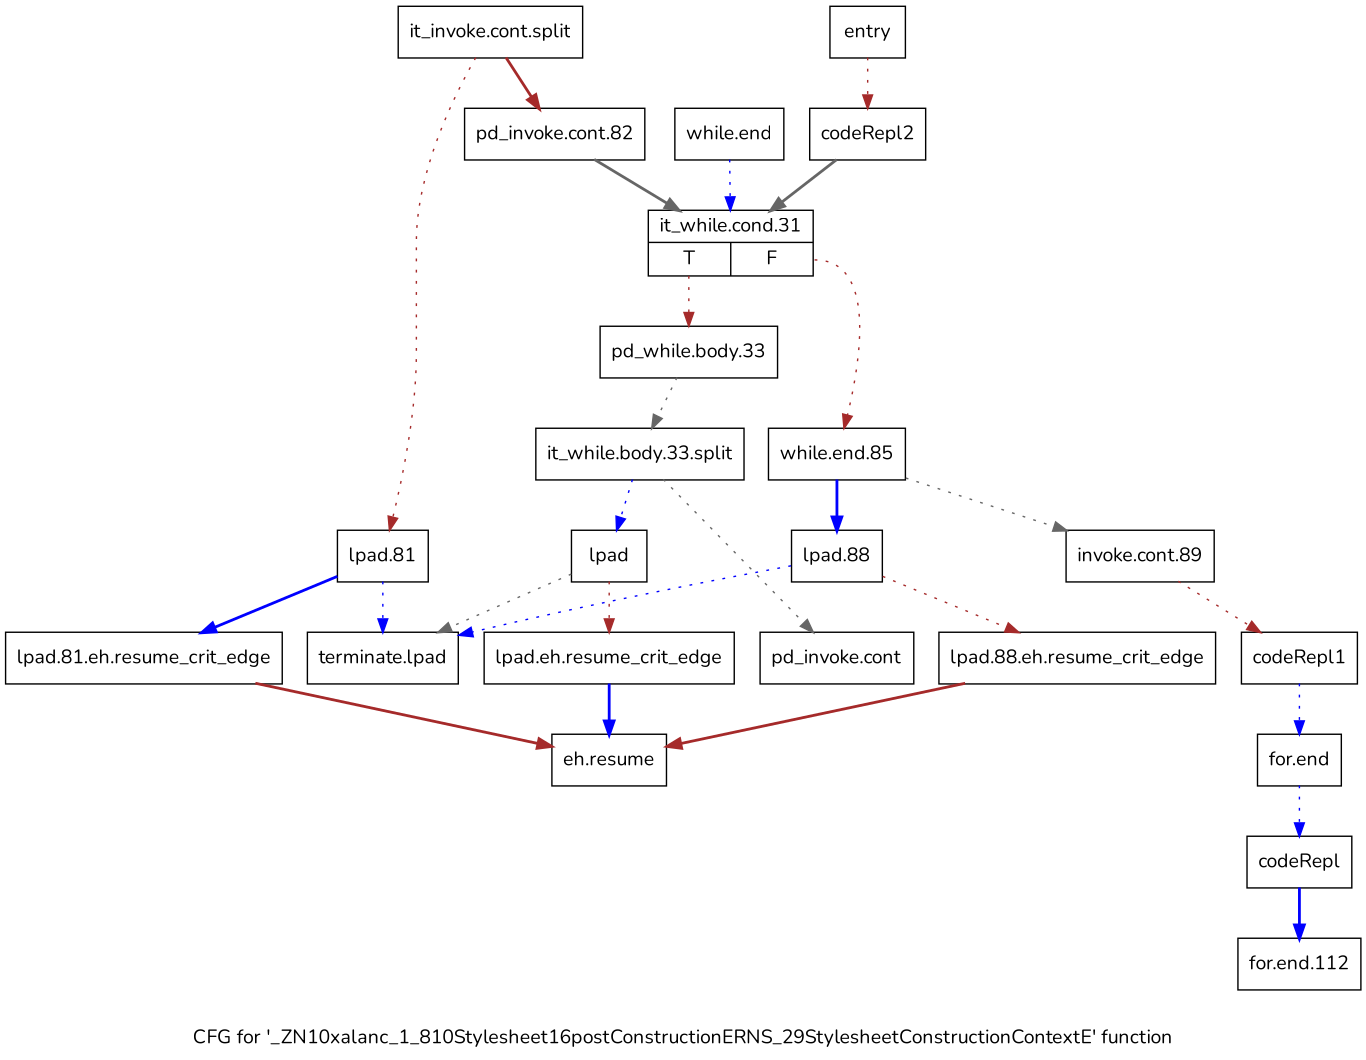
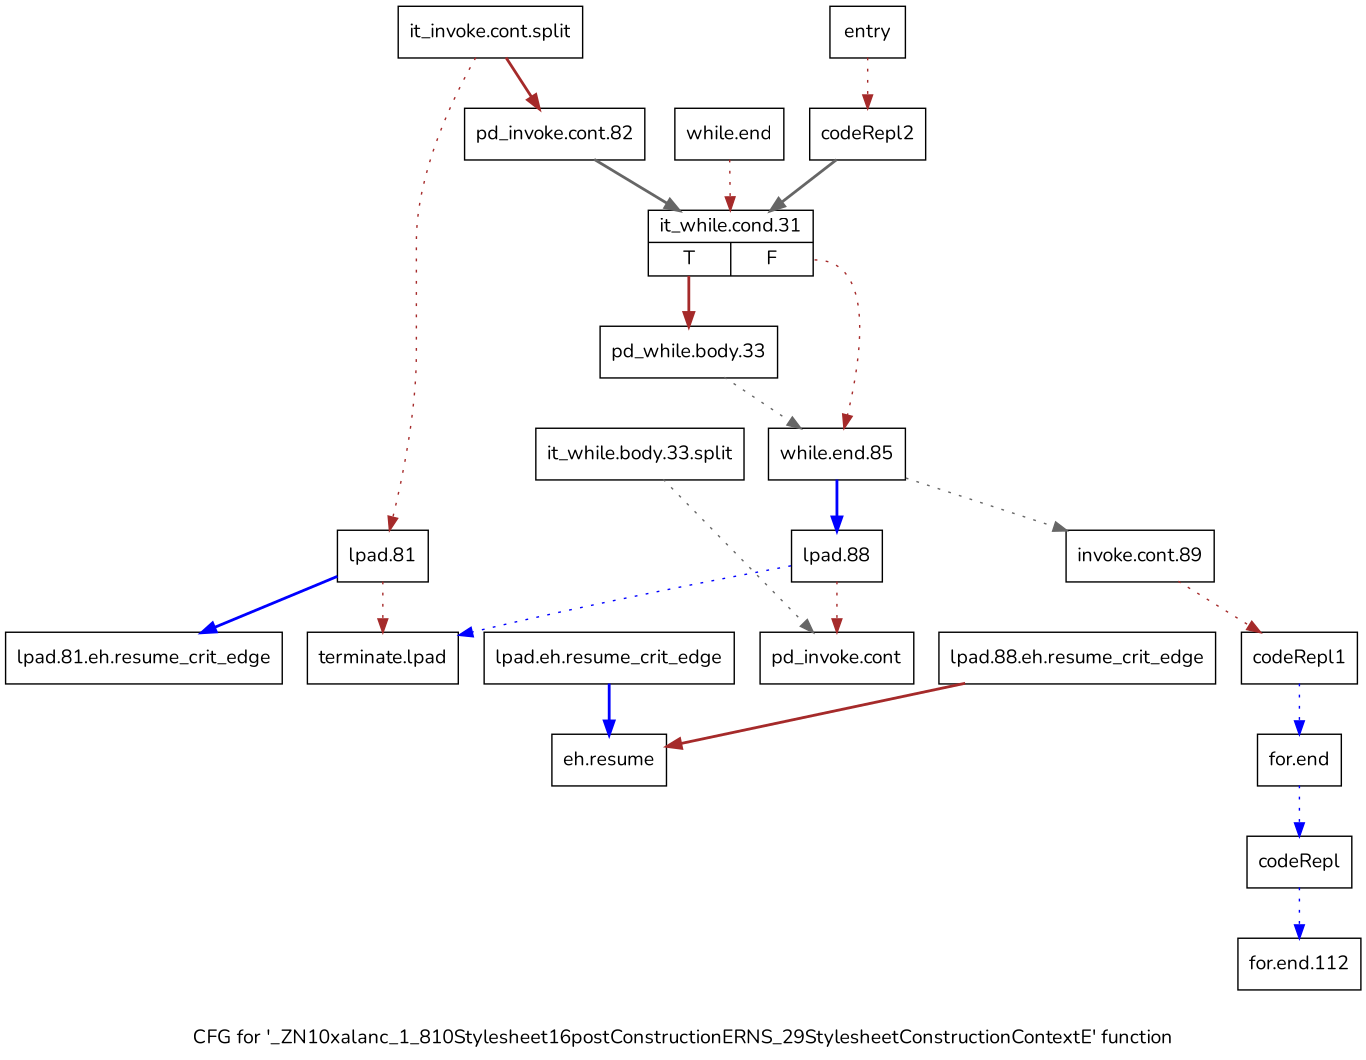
(730, 178) -> (730, 178)
(689, 294) -> (689, 294)
(667, 397) -> (757, 399)
(609, 556) -> none
(383, 600) -> (383, 600)
(944, 602) -> (837, 600)
(397, 713) -> none
(1299, 906) -> (1299, 906)
